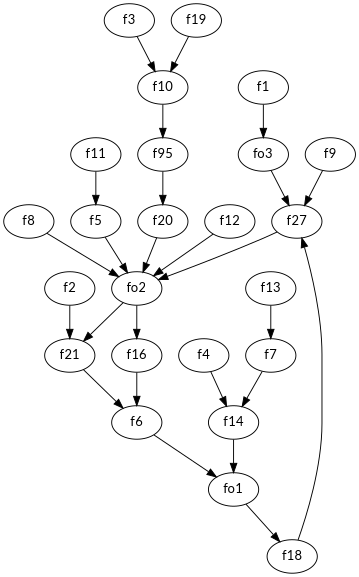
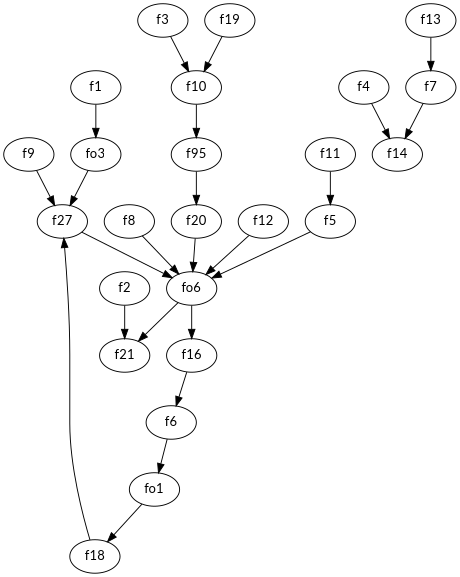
(137, 288) -> (192, 288)
(100, 386) -> none
(234, 451) -> none
